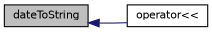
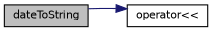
(113, 23) -> (102, 8)
